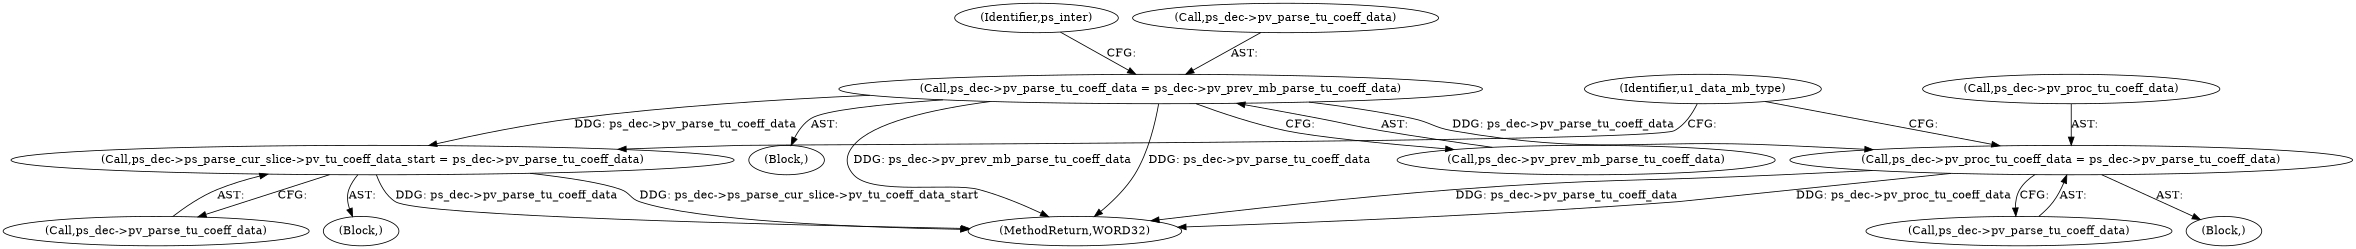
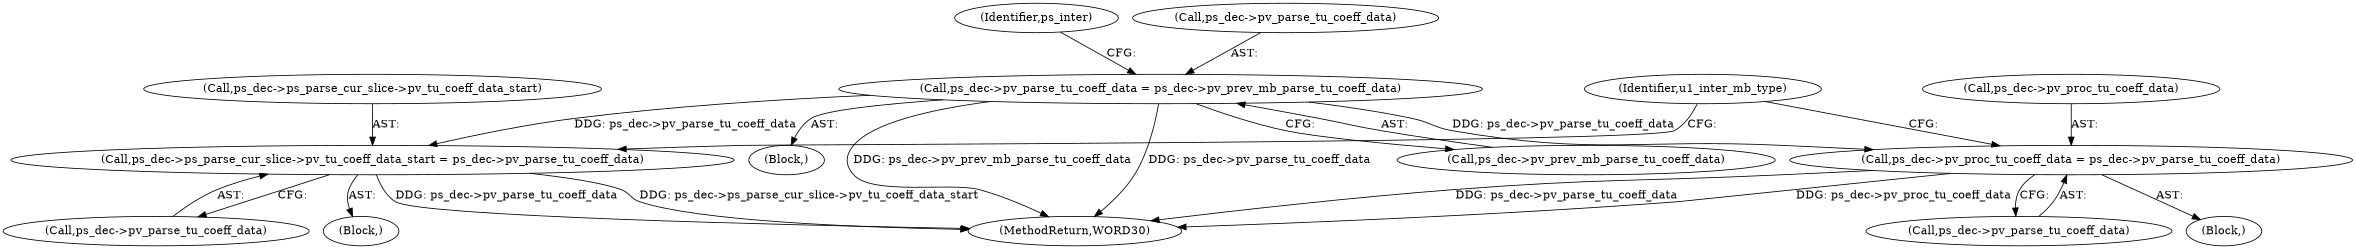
none -> (373, 89)
(1703, 89) -> (1703, 89)
(1075, 231) -> (1075, 231)
